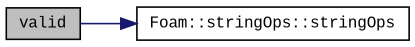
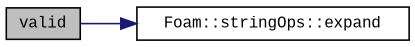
(273, 24) -> (273, 24)
